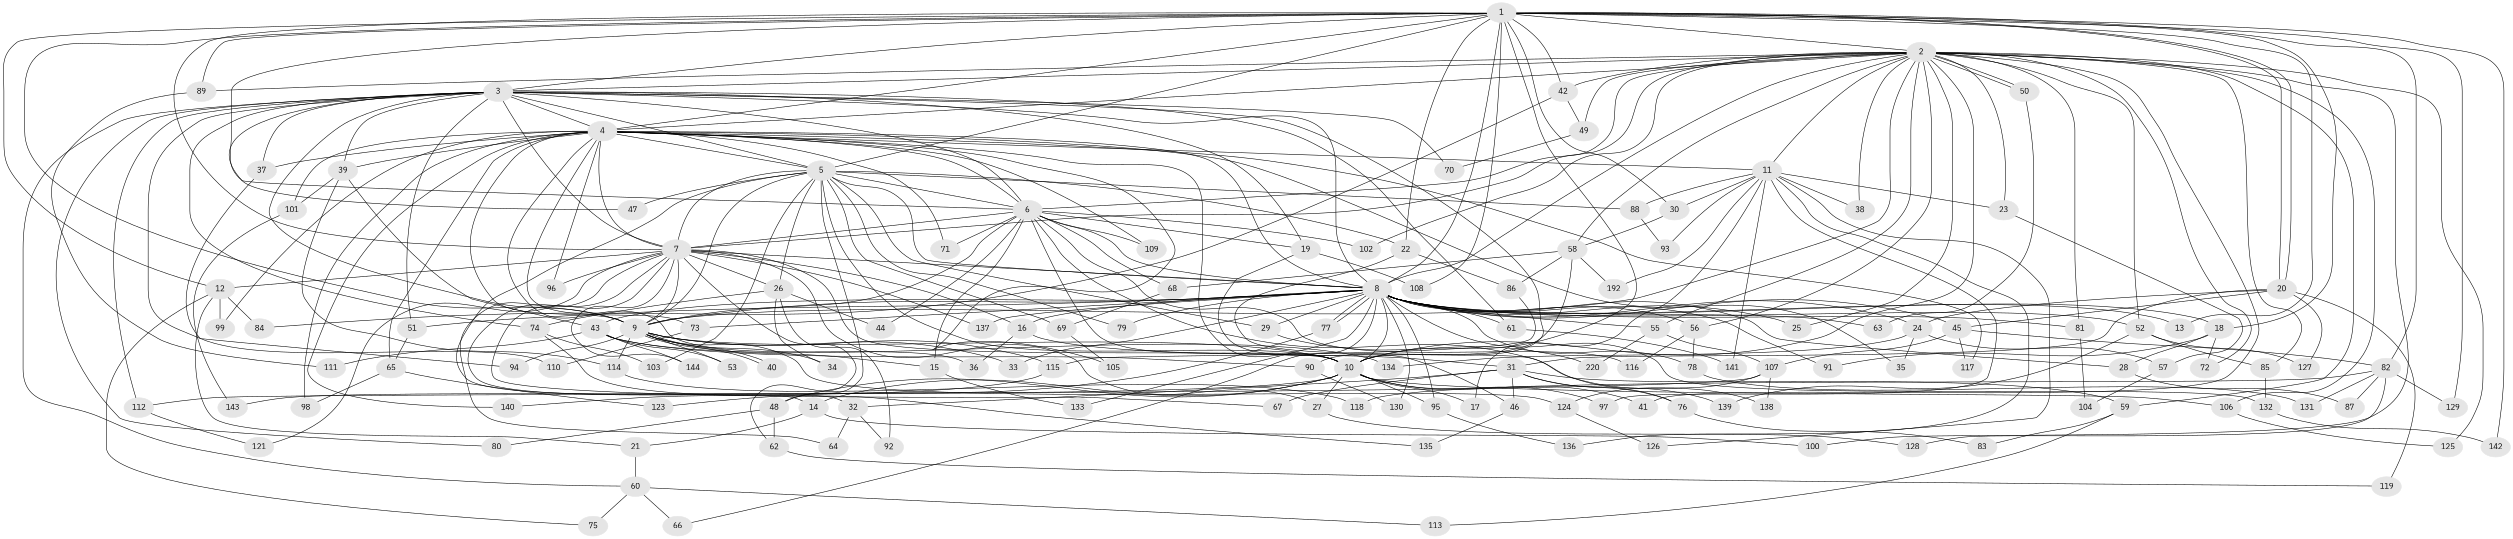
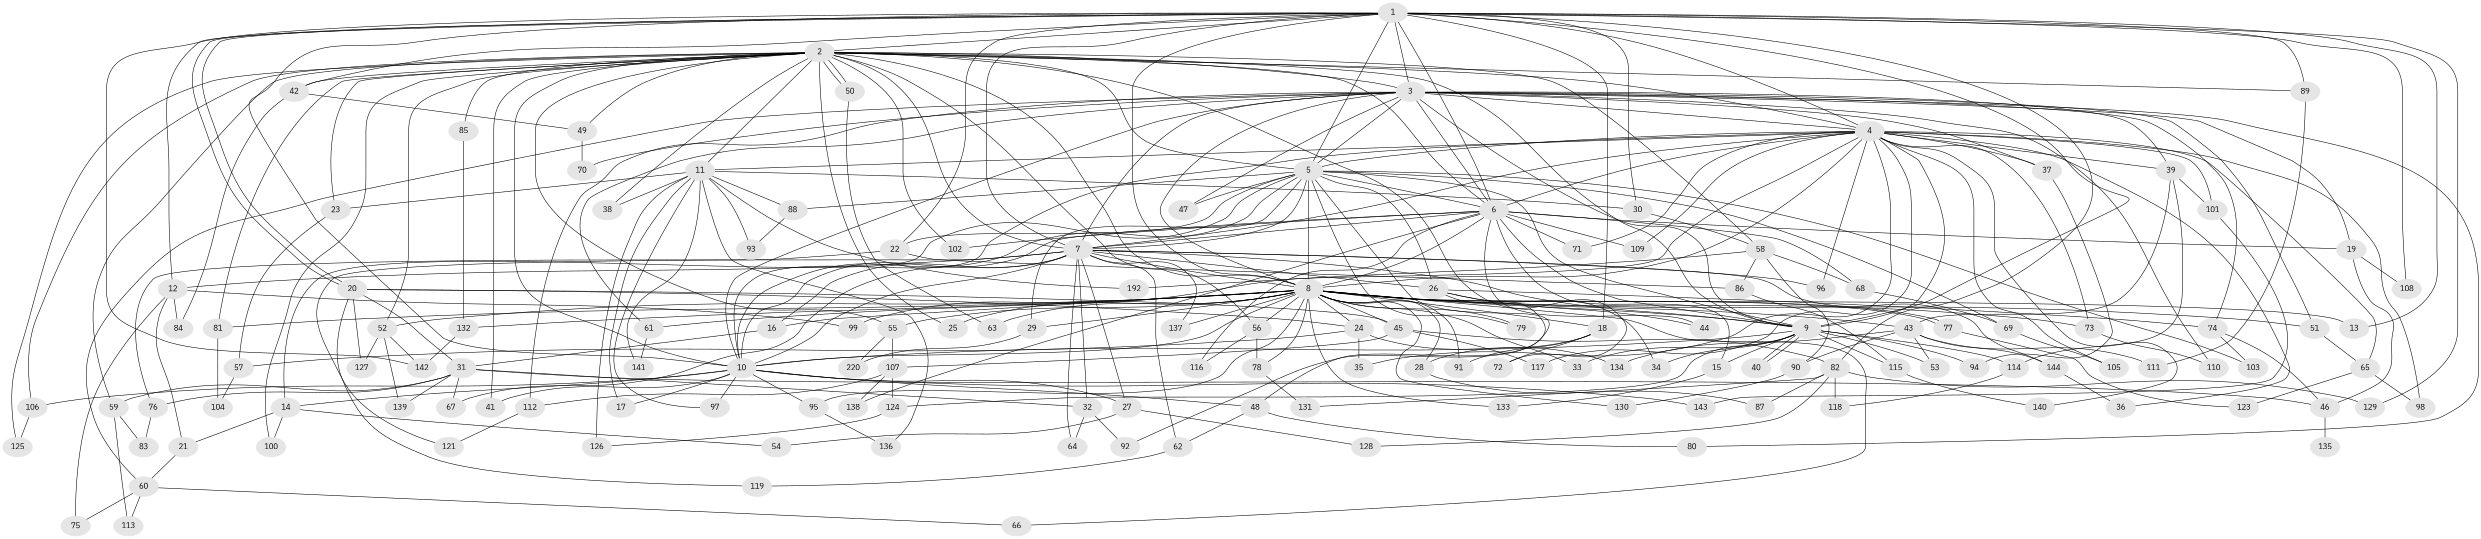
none -> (1103, 85)
(998, 348) -> (2076, 381)
(2198, 351) -> (402, 348)
(970, 408) -> (2276, 360)
none -> (776, 447)
